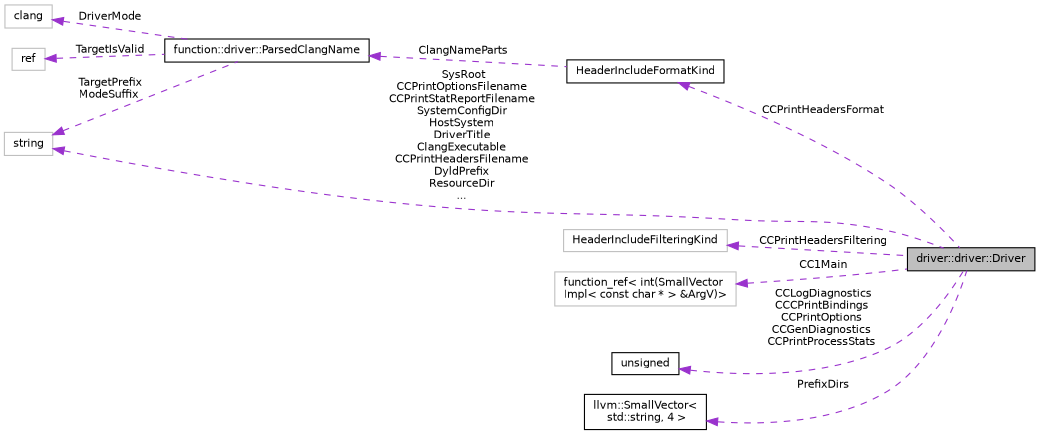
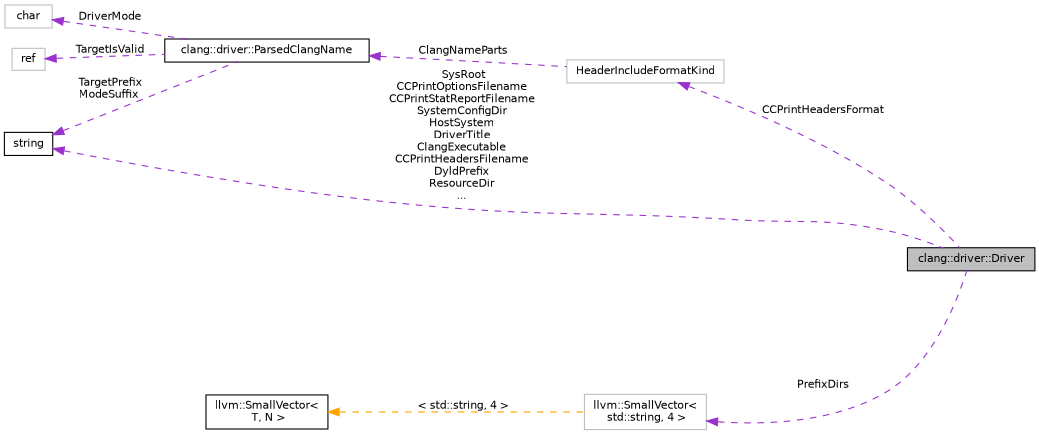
(29, 16) -> (29, 16)
(267, 51) -> (267, 51)
(645, 71) -> (645, 71)
(29, 144) -> (29, 144)
(645, 241) -> none
(971, 259) -> (971, 259)
(645, 289) -> none
(645, 364) -> none
none -> (267, 412)
(645, 412) -> (645, 412)
